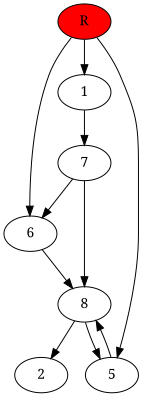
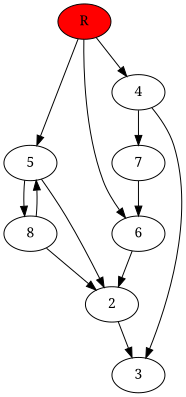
(84, 92) -> (138, 92)
none -> (73, 228)
(84, 229) -> none
(54, 265) -> (127, 264)
none -> (138, 375)
